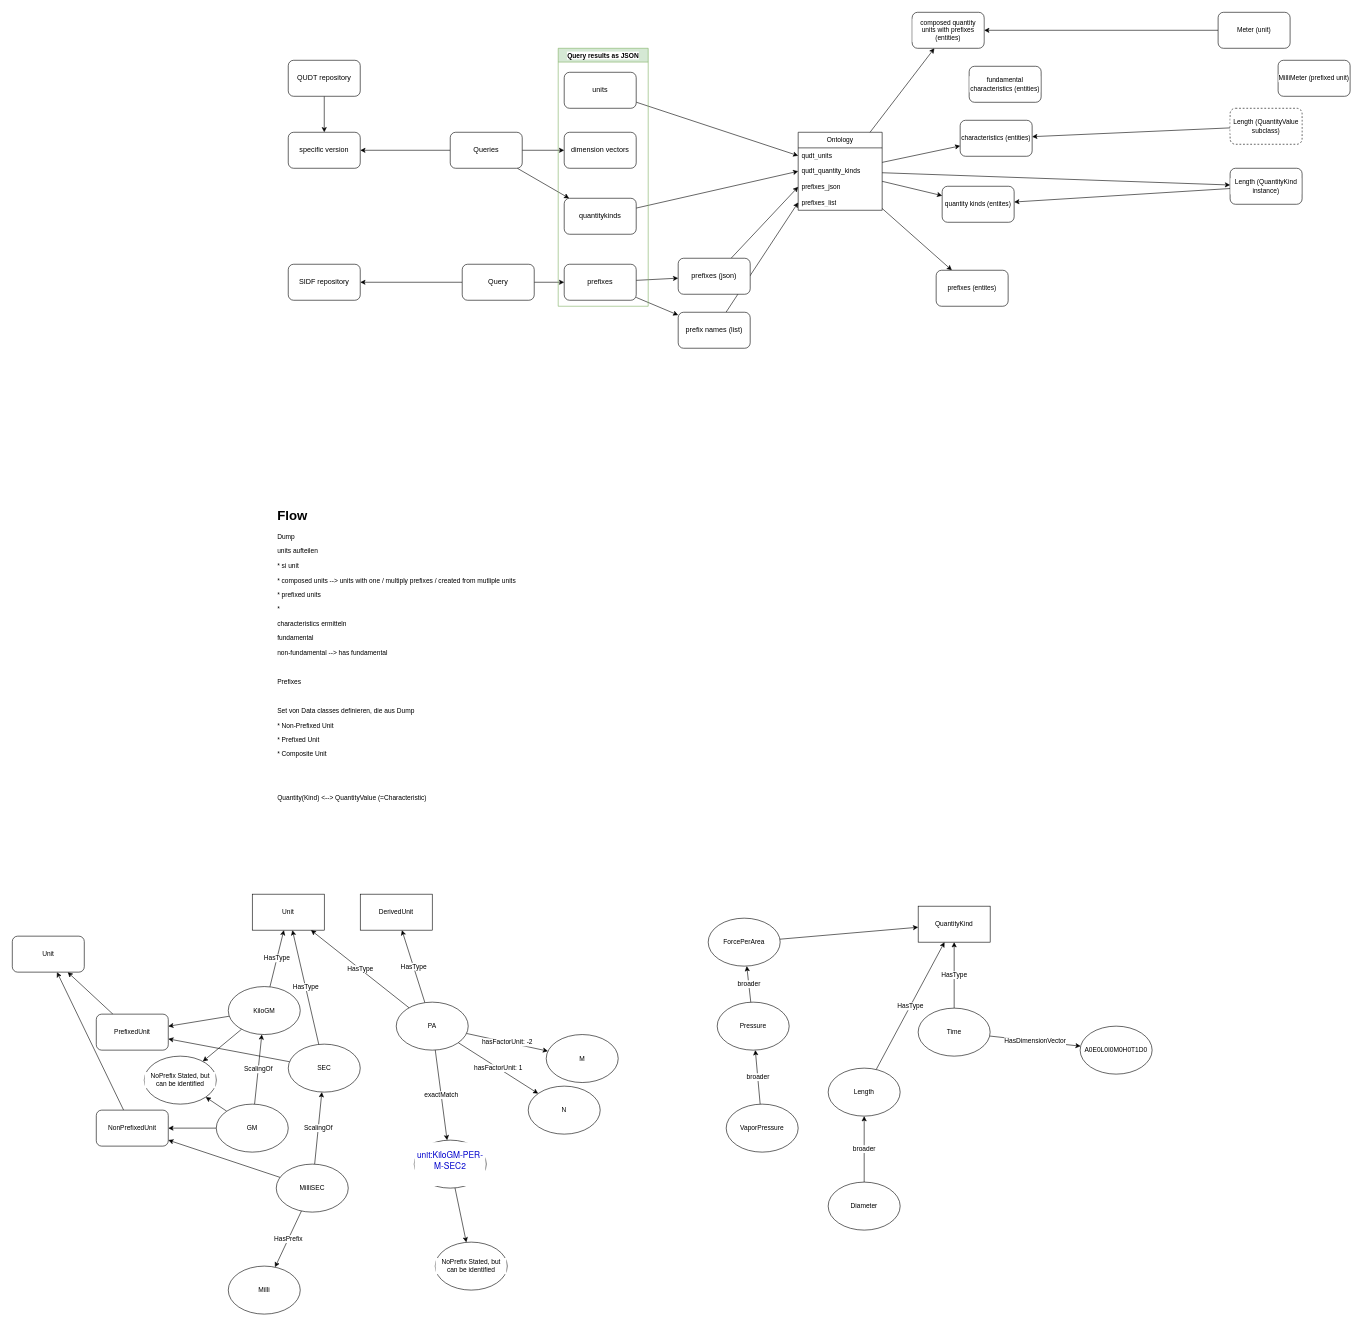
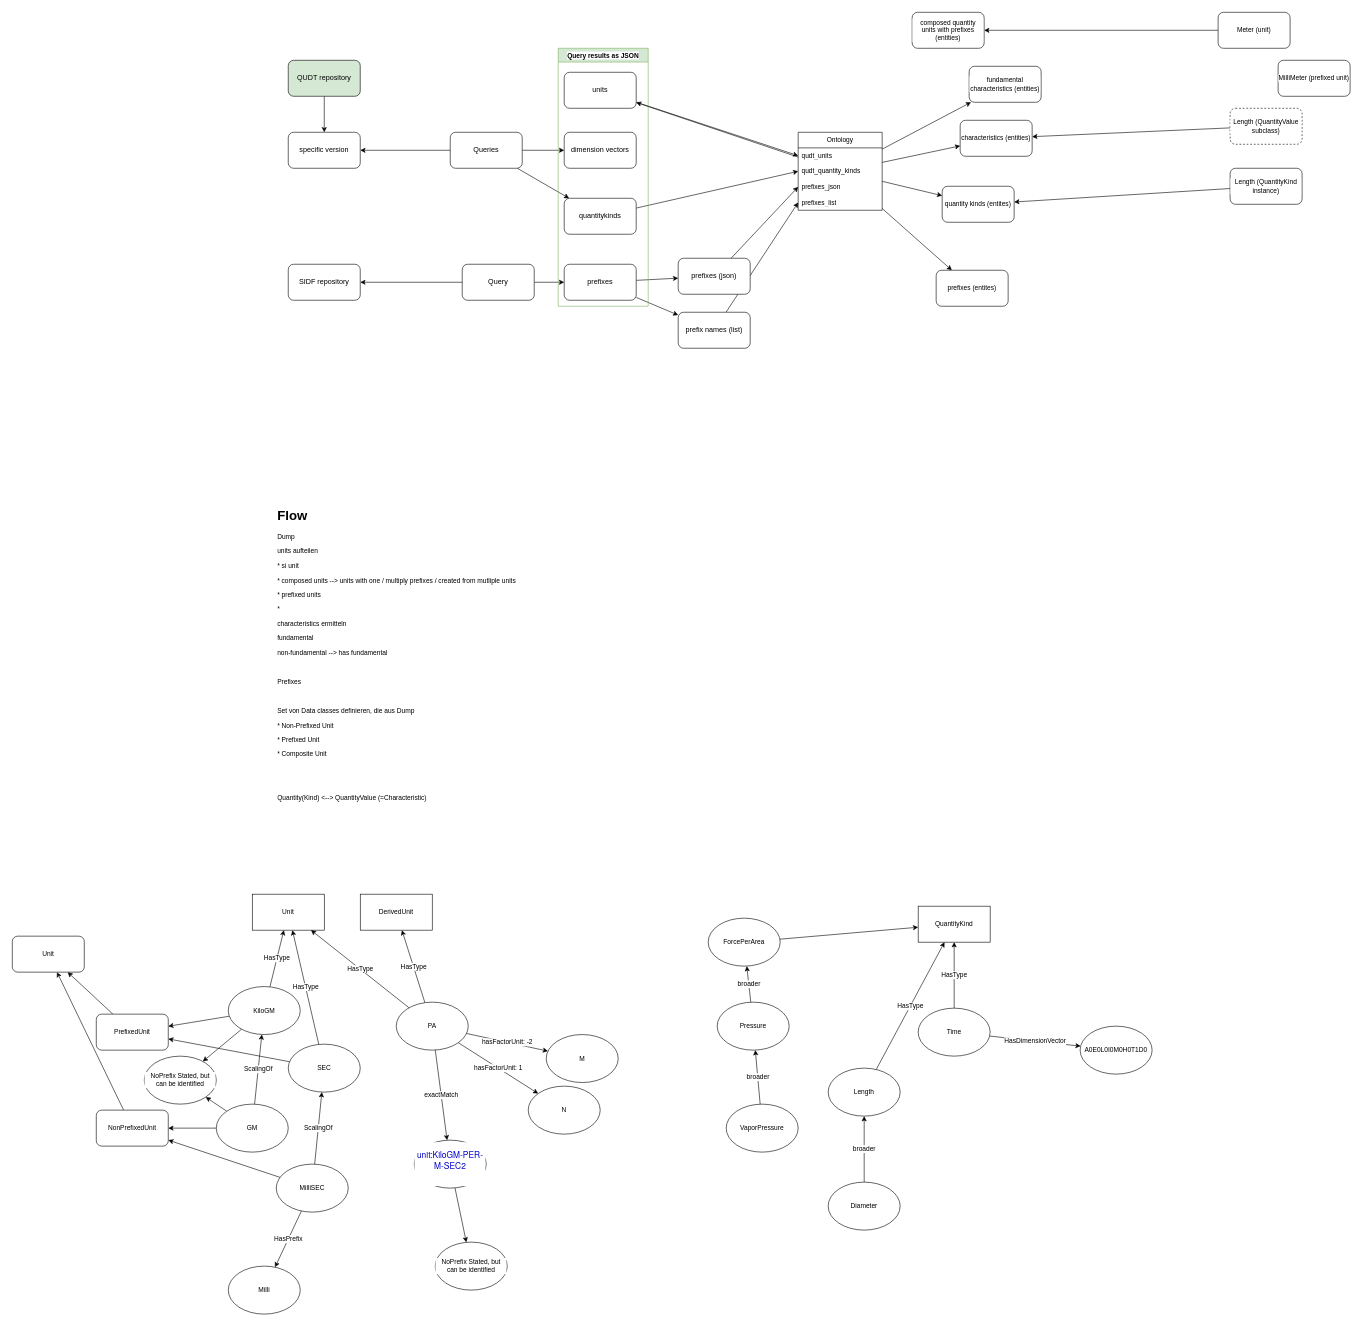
(324, 78) -> (324, 78)
(902, 91) -> (741, 138)
(1217, 185) -> (923, 128)
